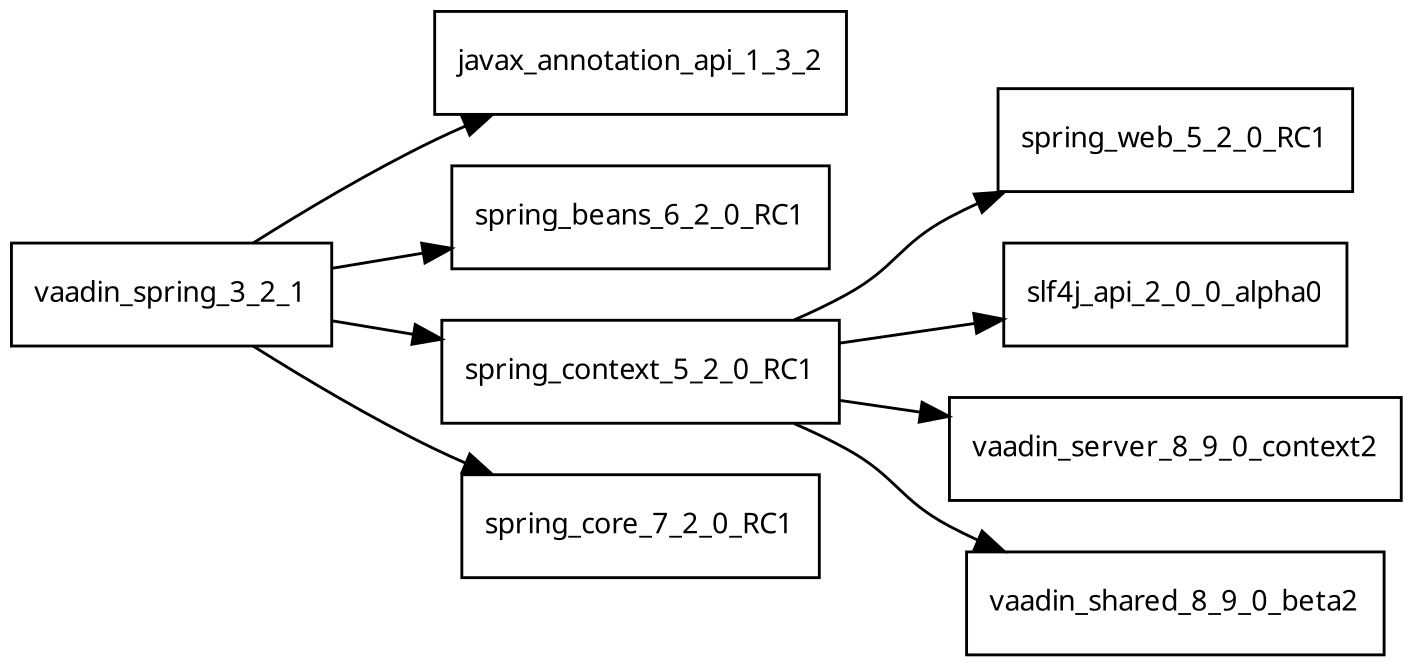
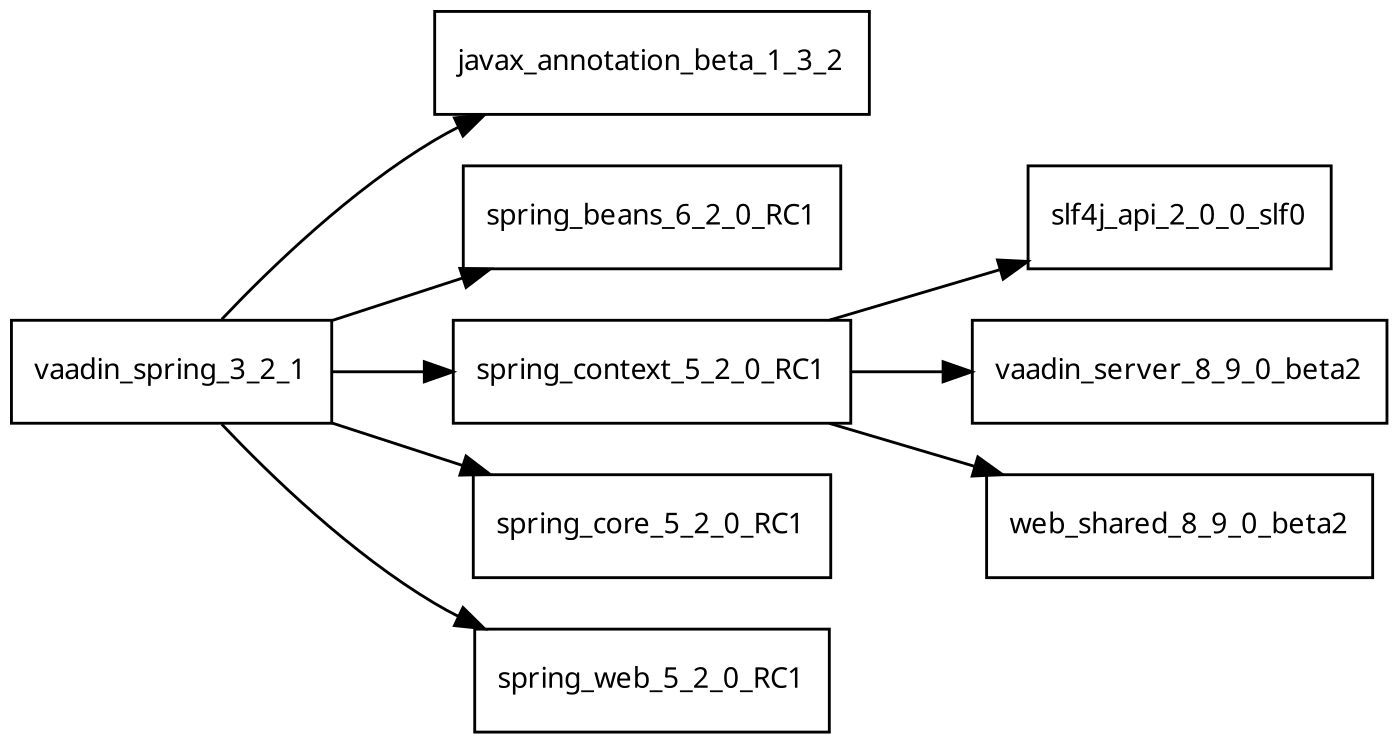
(641, 63) -> (652, 63)
(888, 265) -> (333, 529)
(1175, 295) -> (1180, 217)
(1175, 449) -> (1180, 372)
(641, 526) -> (652, 526)
(1175, 603) -> (1180, 526)
